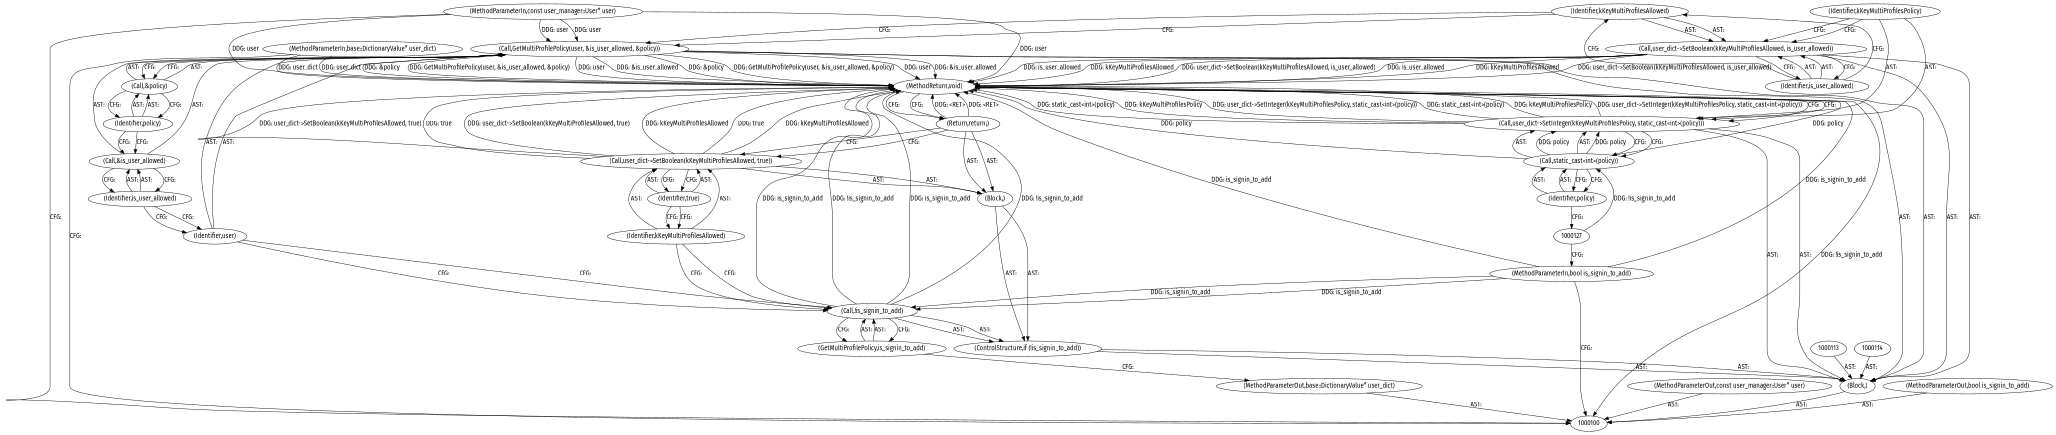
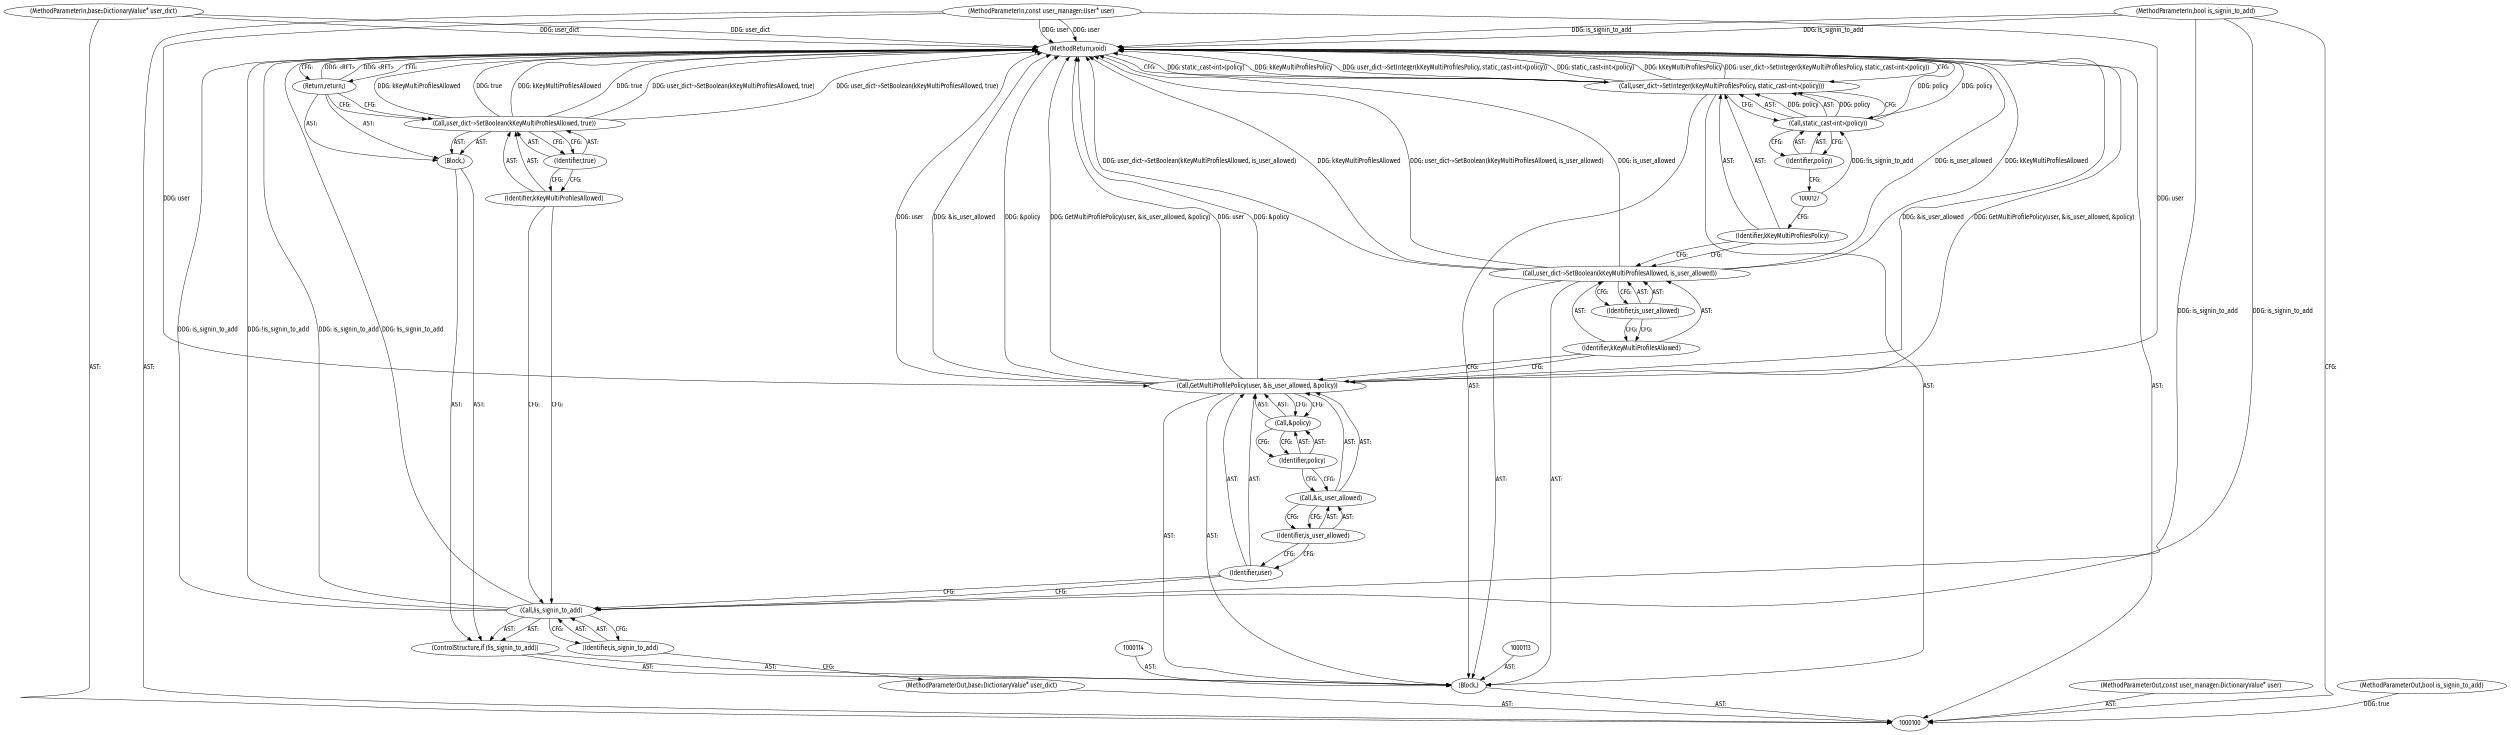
(57, 218) -> (150, 367)
(77, 236) -> (96, 367)
(1572, 253) -> (1797, 216)
(1852, 255) -> (2158, 386)
(872, 349) -> (620, 648)
(1730, 386) -> (2191, 686)
(1869, 405) -> (2377, 705)
